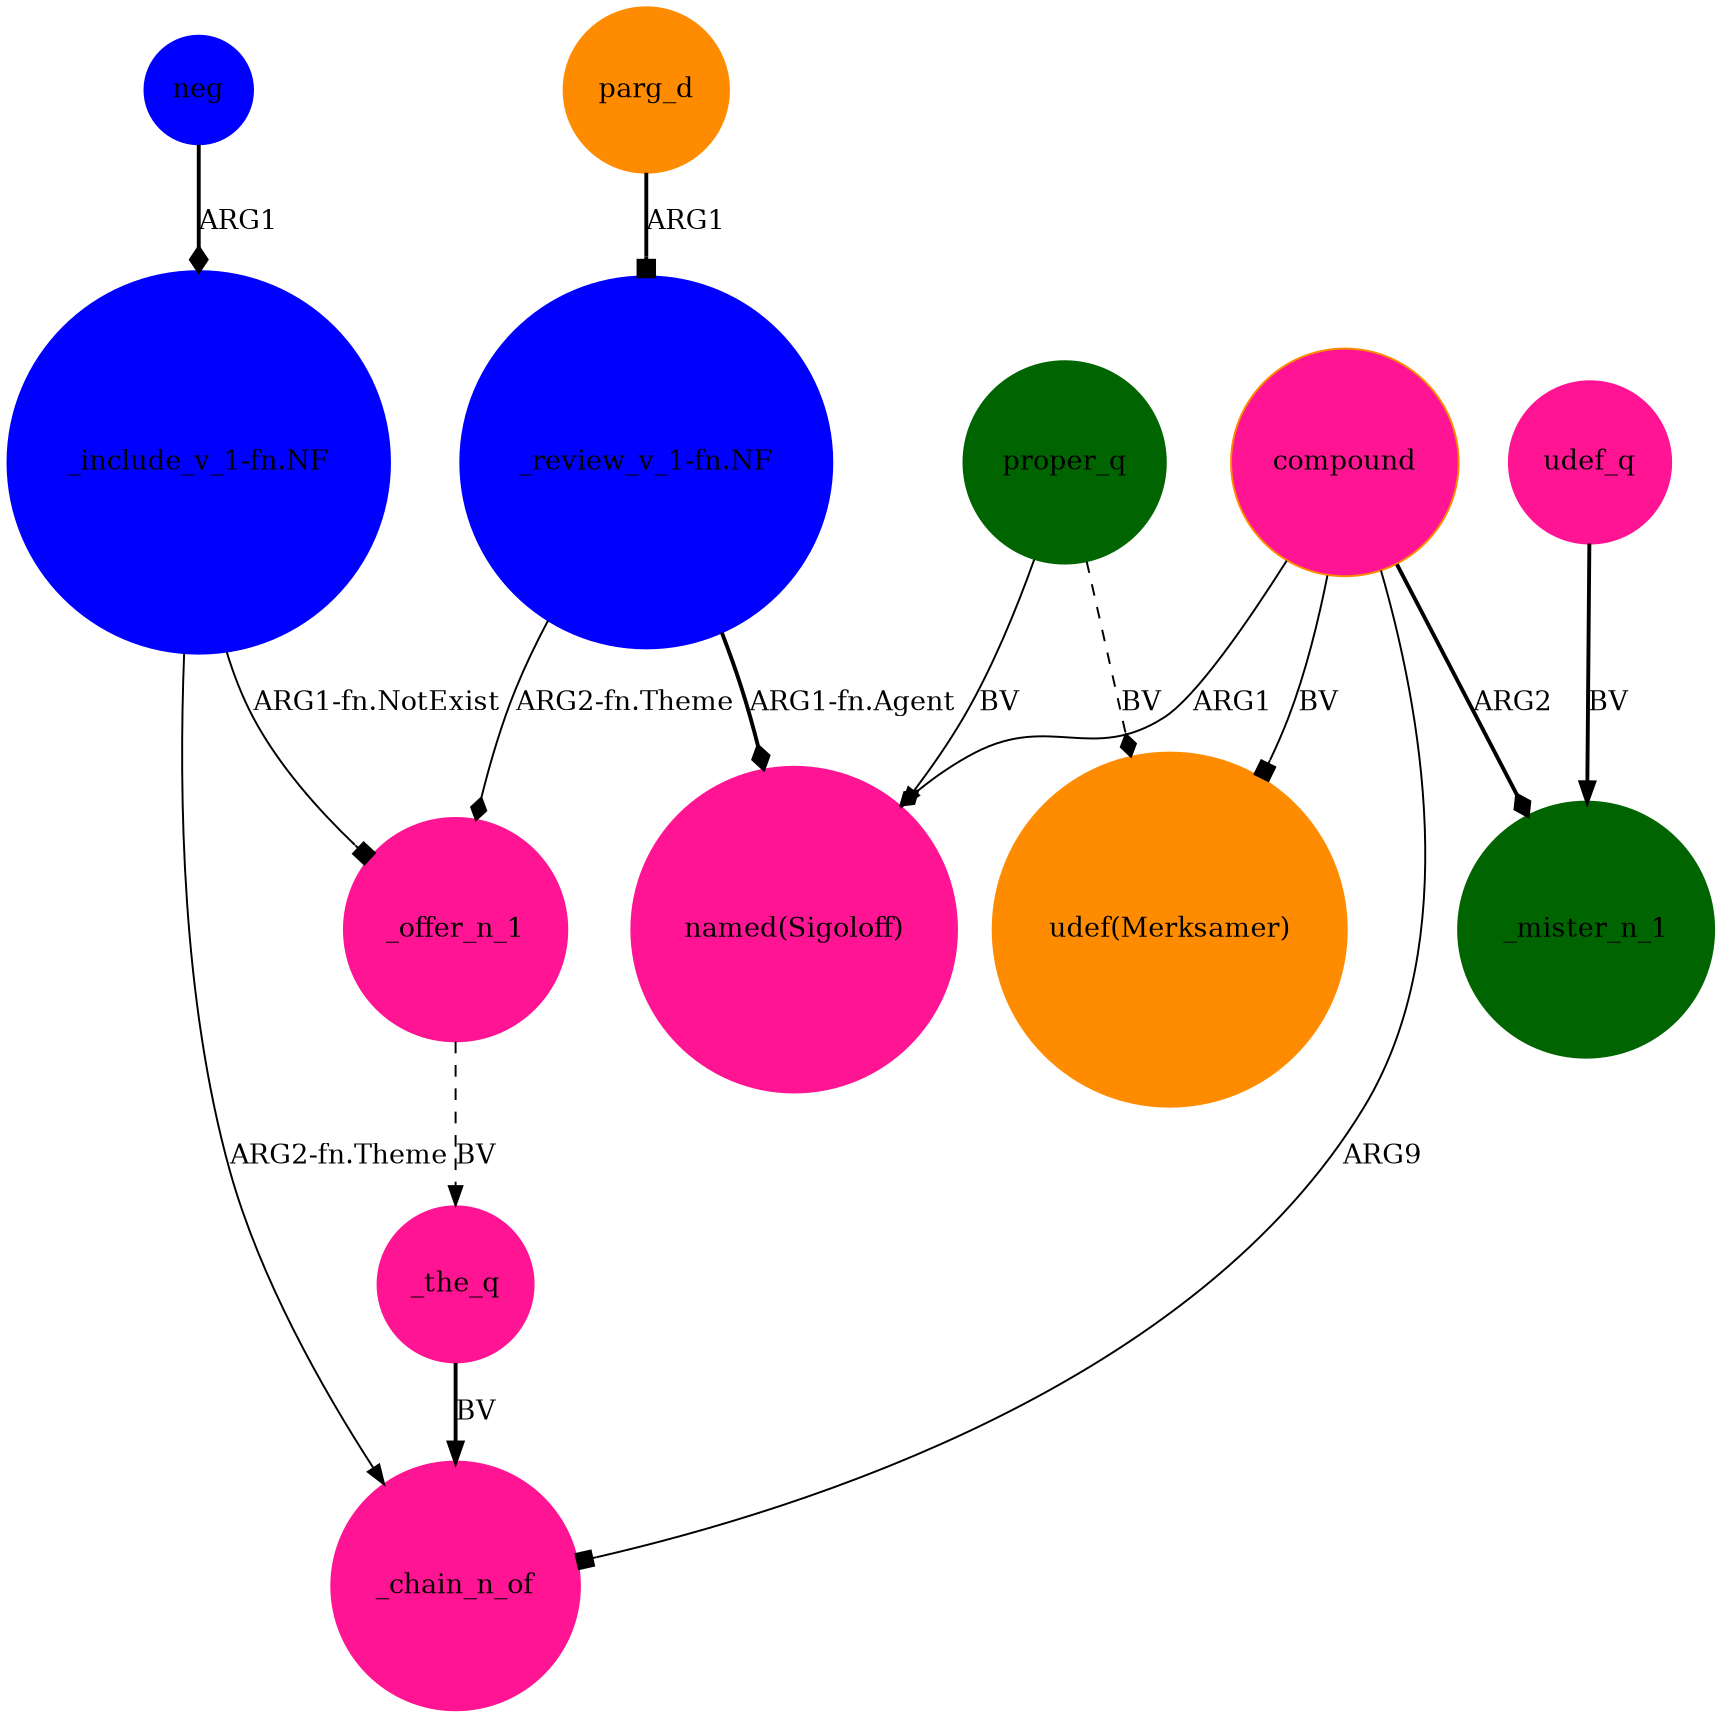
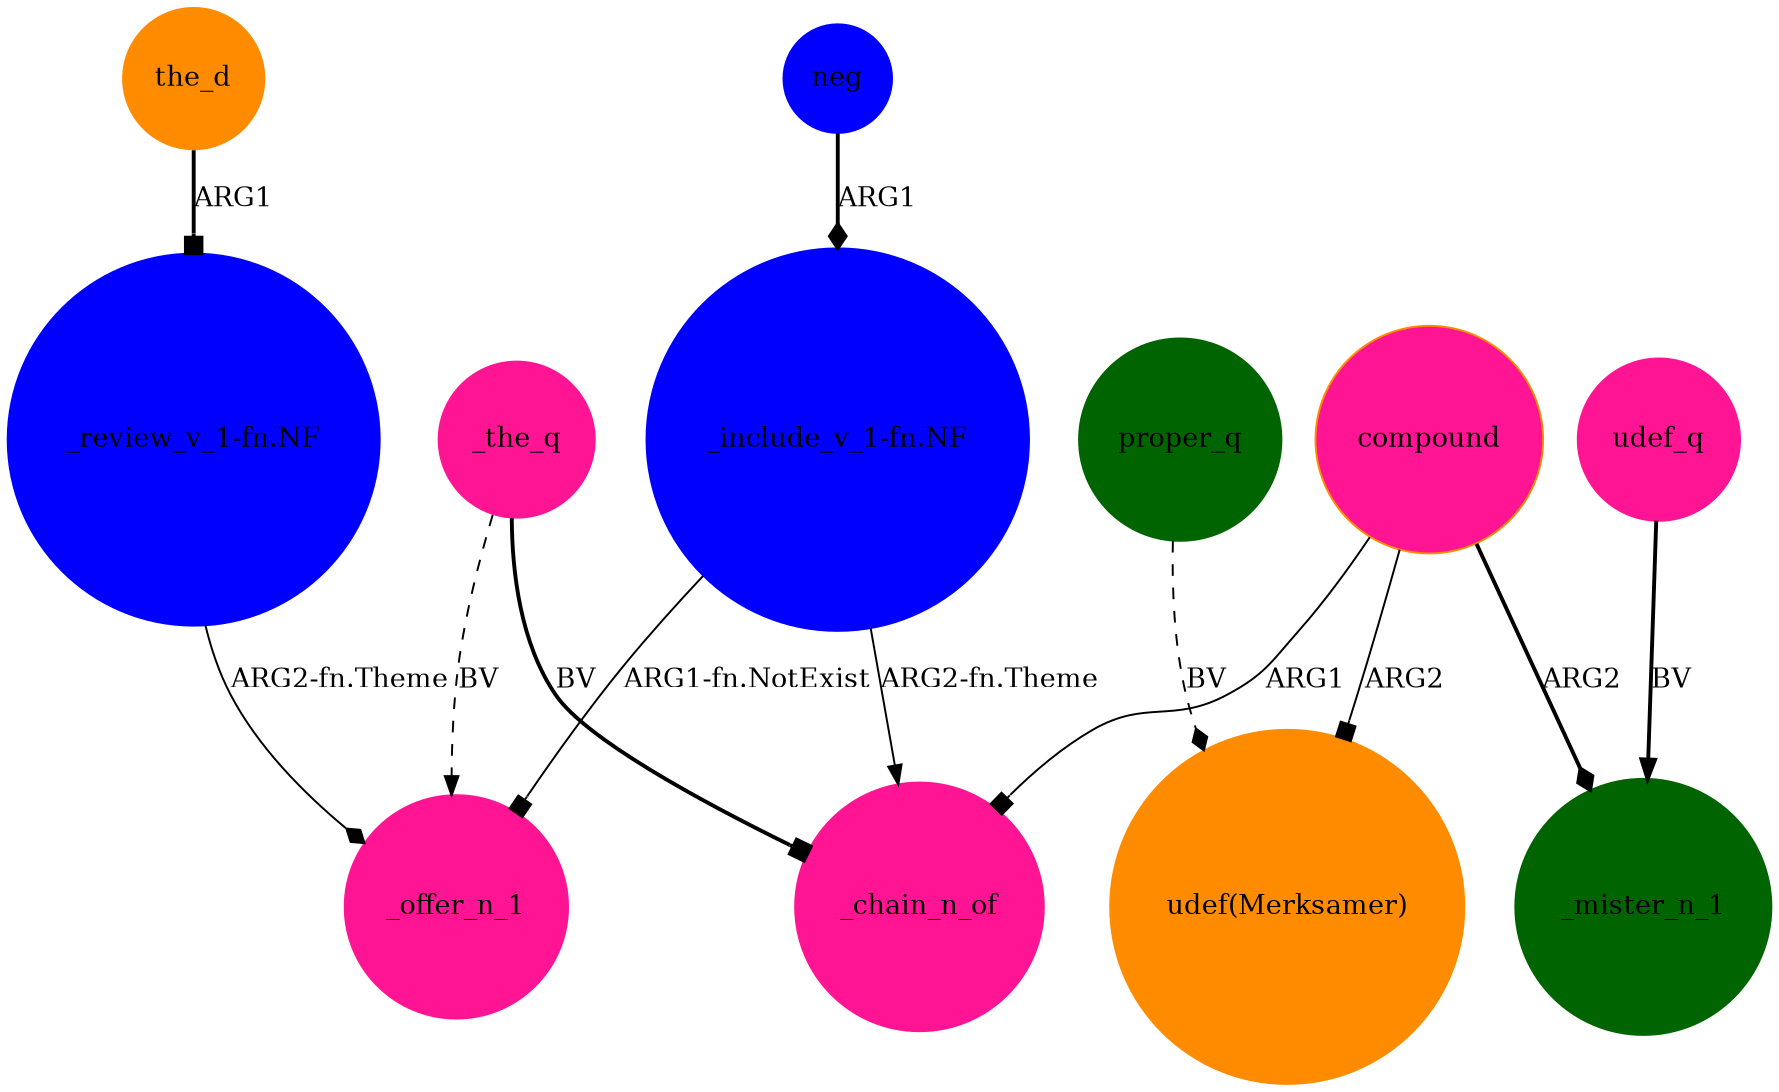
(646, 90) -> (194, 79)
(1319, 703) -> (1405, 680)
(794, 930) -> none
(456, 1114) -> (462, 644)
(1383, 1156) -> (1306, 680)
(456, 1403) -> (599, 735)
